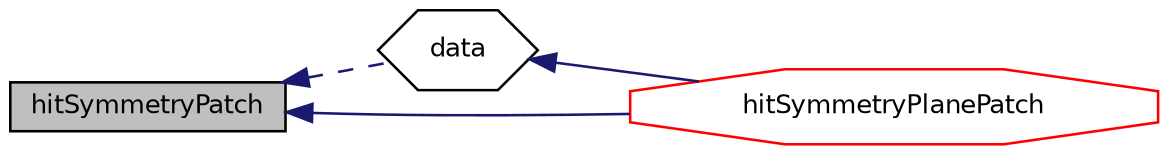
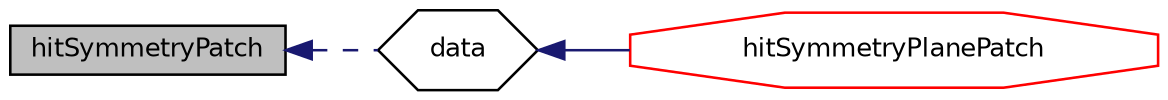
(471, 115) -> none
